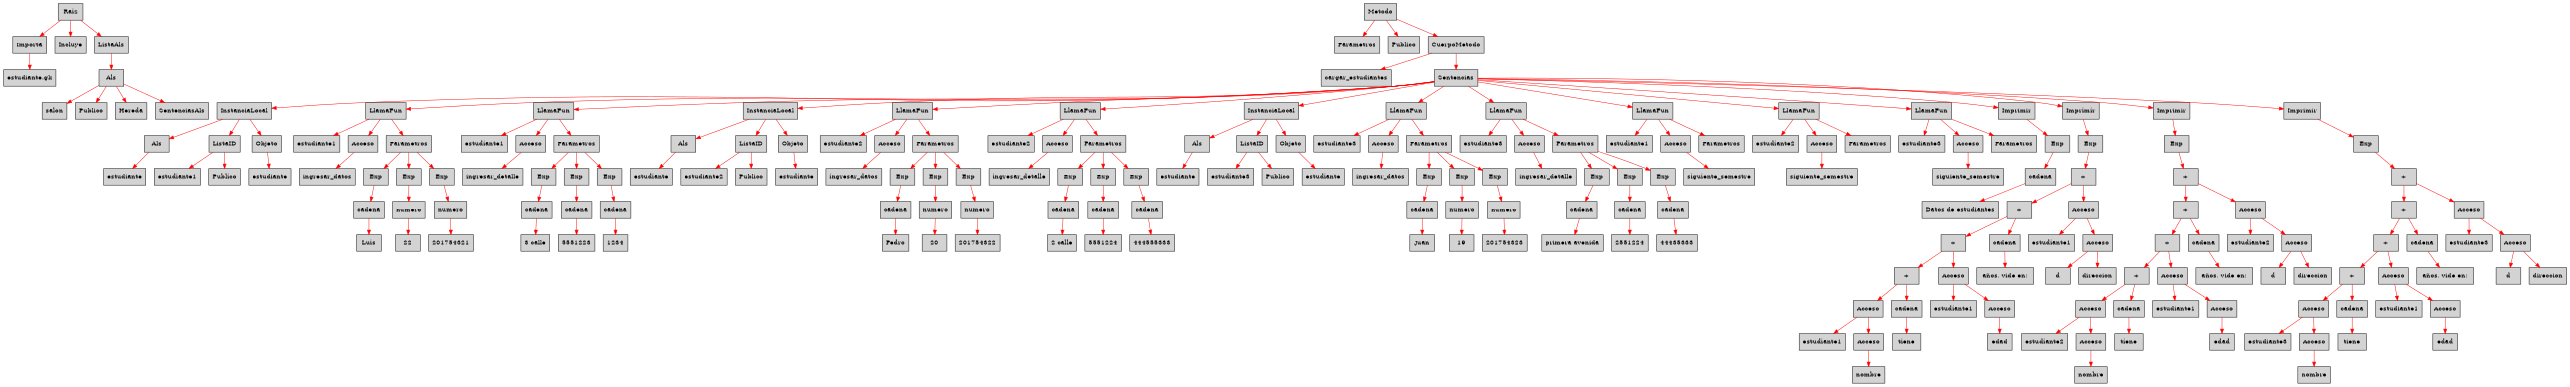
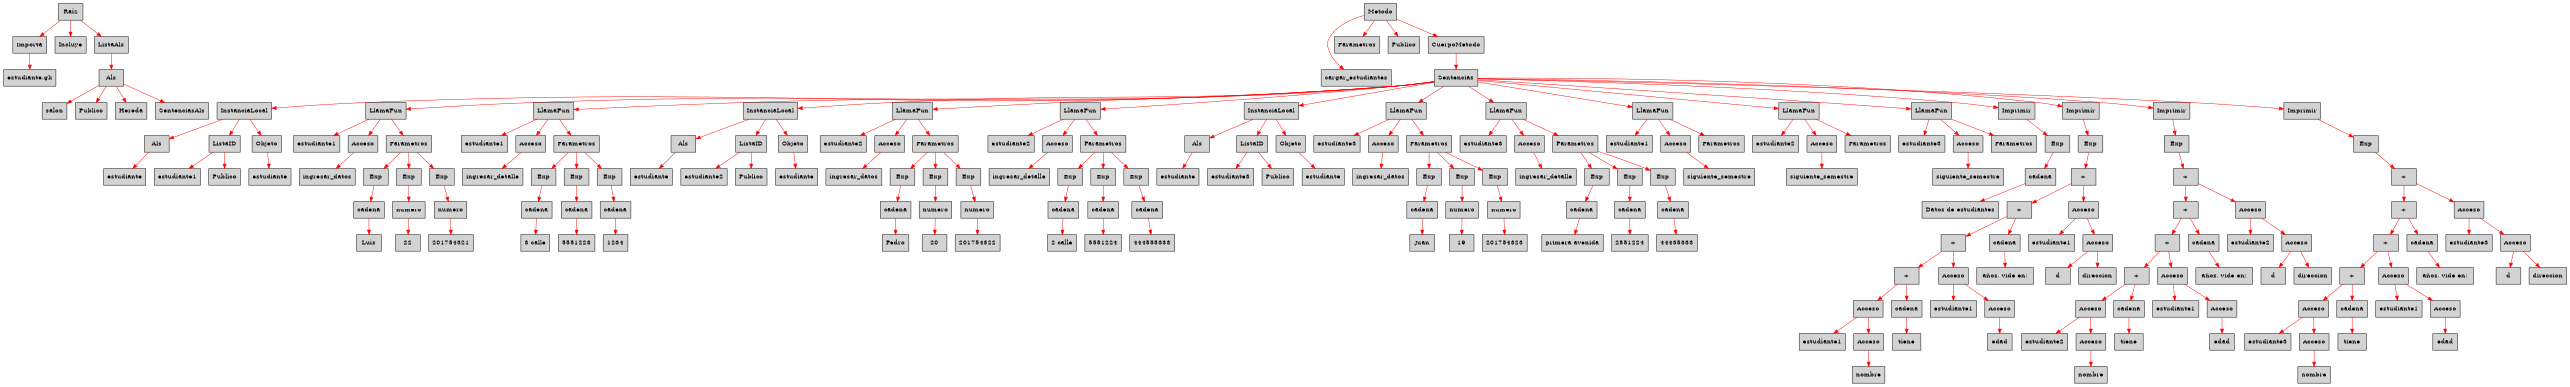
(1408, 61) -> (1332, 34)
